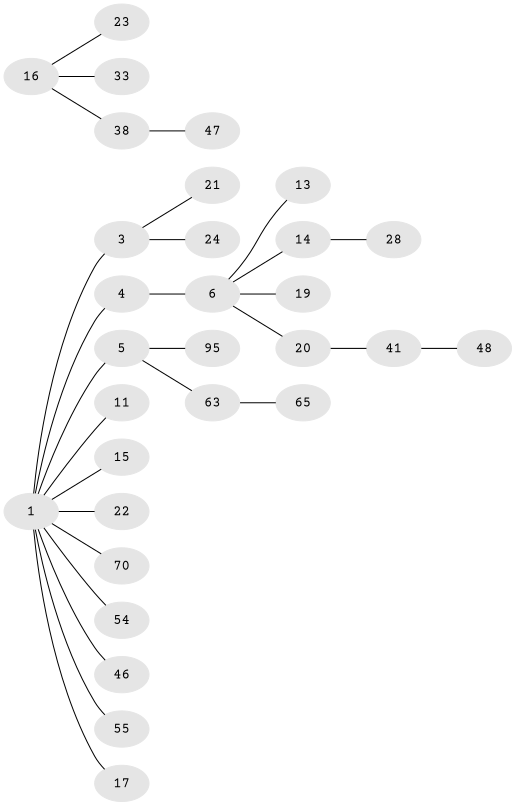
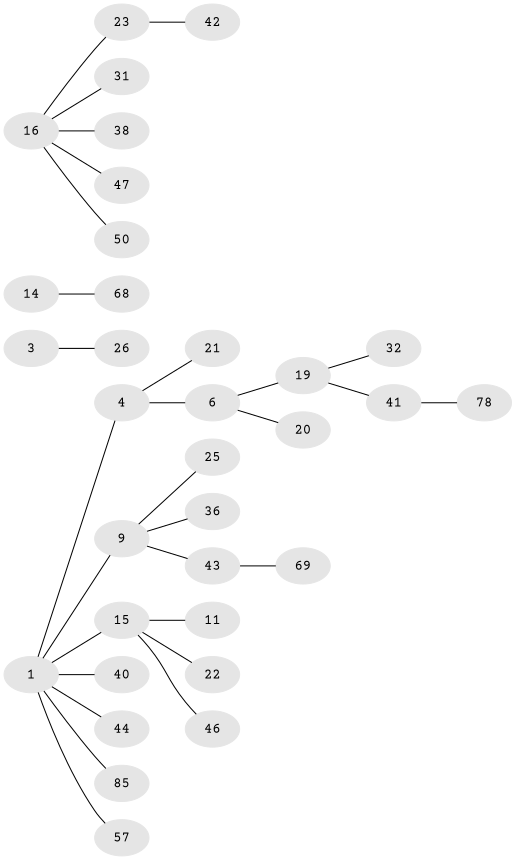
none -> (212, 22)
(122, 77) -> (122, 77)
(167, 131) -> (77, 158)
(303, 185) -> none
(167, 212) -> (167, 376)
none -> (122, 240)
(212, 240) -> (122, 348)
(394, 240) -> (122, 294)
(258, 267) -> none
(122, 348) -> (122, 539)
(212, 348) -> (212, 457)
(349, 348) -> (349, 389)
none -> (394, 348)
(484, 348) -> (484, 403)
(56, 369) -> none
(212, 403) -> (212, 566)
(303, 403) -> (303, 566)
(74, 456) -> (167, 620)
(77, 512) -> (167, 647)
none -> (212, 512)
(122, 566) -> (122, 675)
(66, 598) -> (167, 675)
(122, 620) -> (122, 729)
(122, 729) -> (122, 783)
(122, 783) -> (122, 838)
